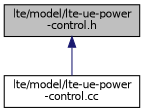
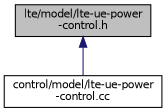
(72, 92) -> (83, 92)
